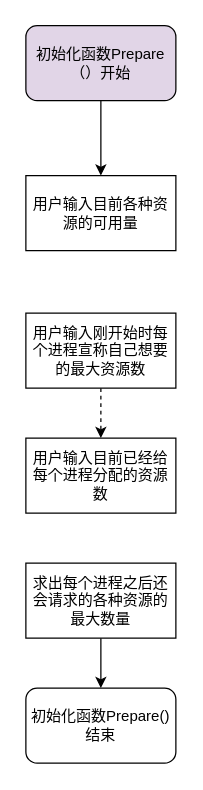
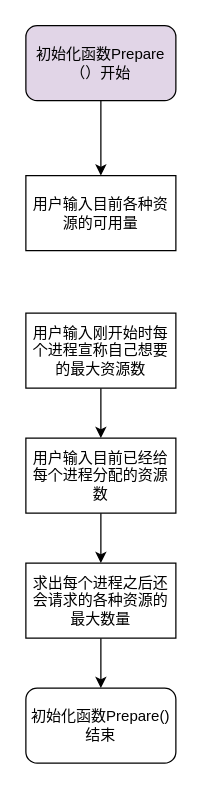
(101, 408) -> (101, 408)
none -> (101, 534)
